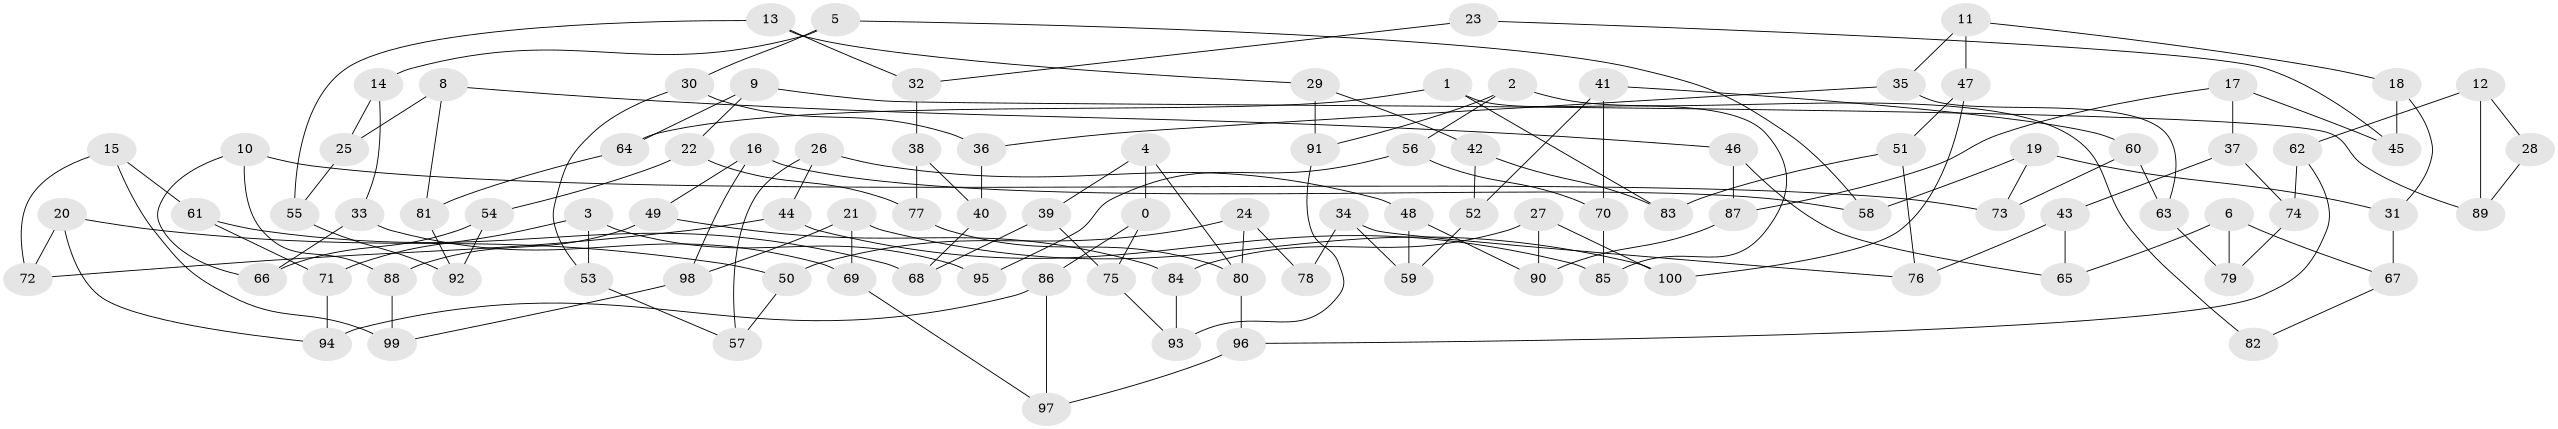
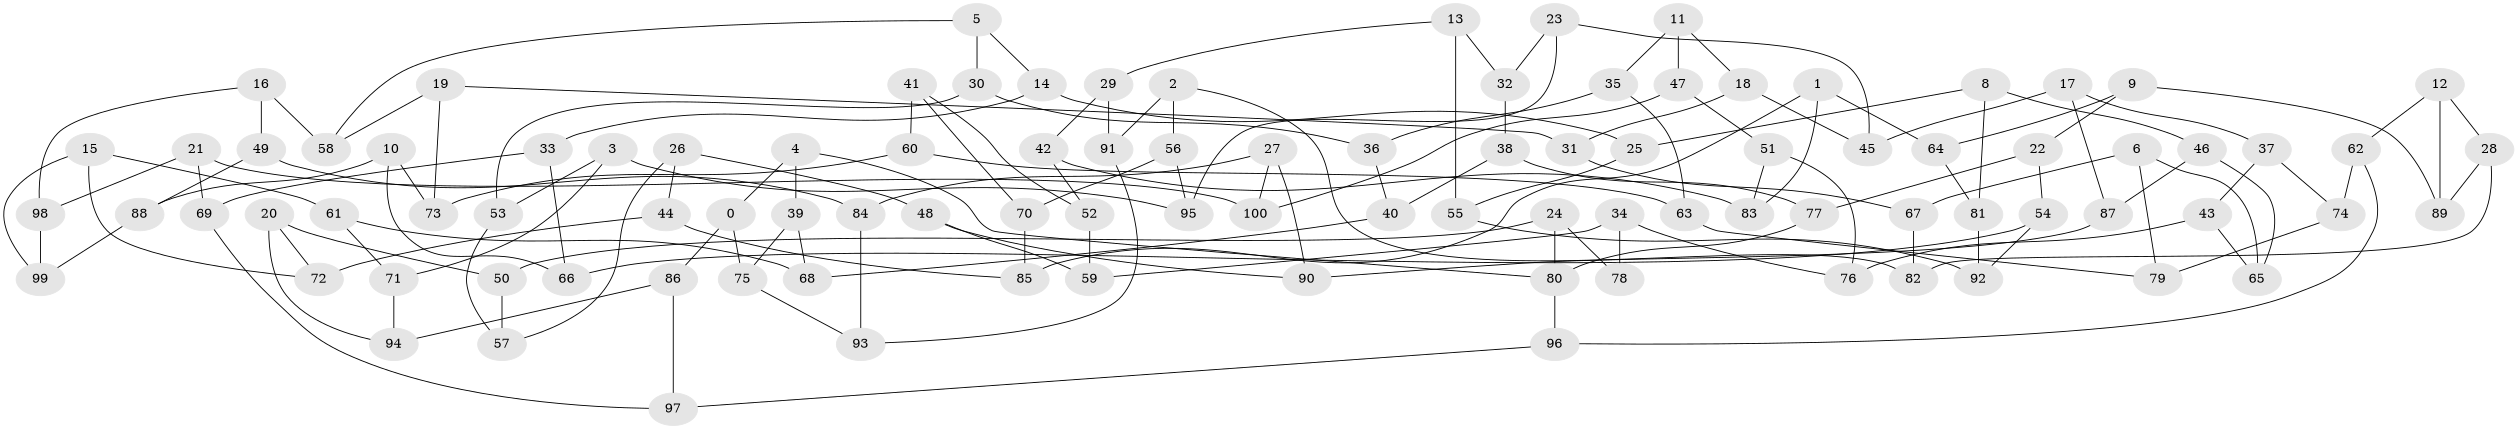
none -> (1384, 121)
none -> (2284, 254)
